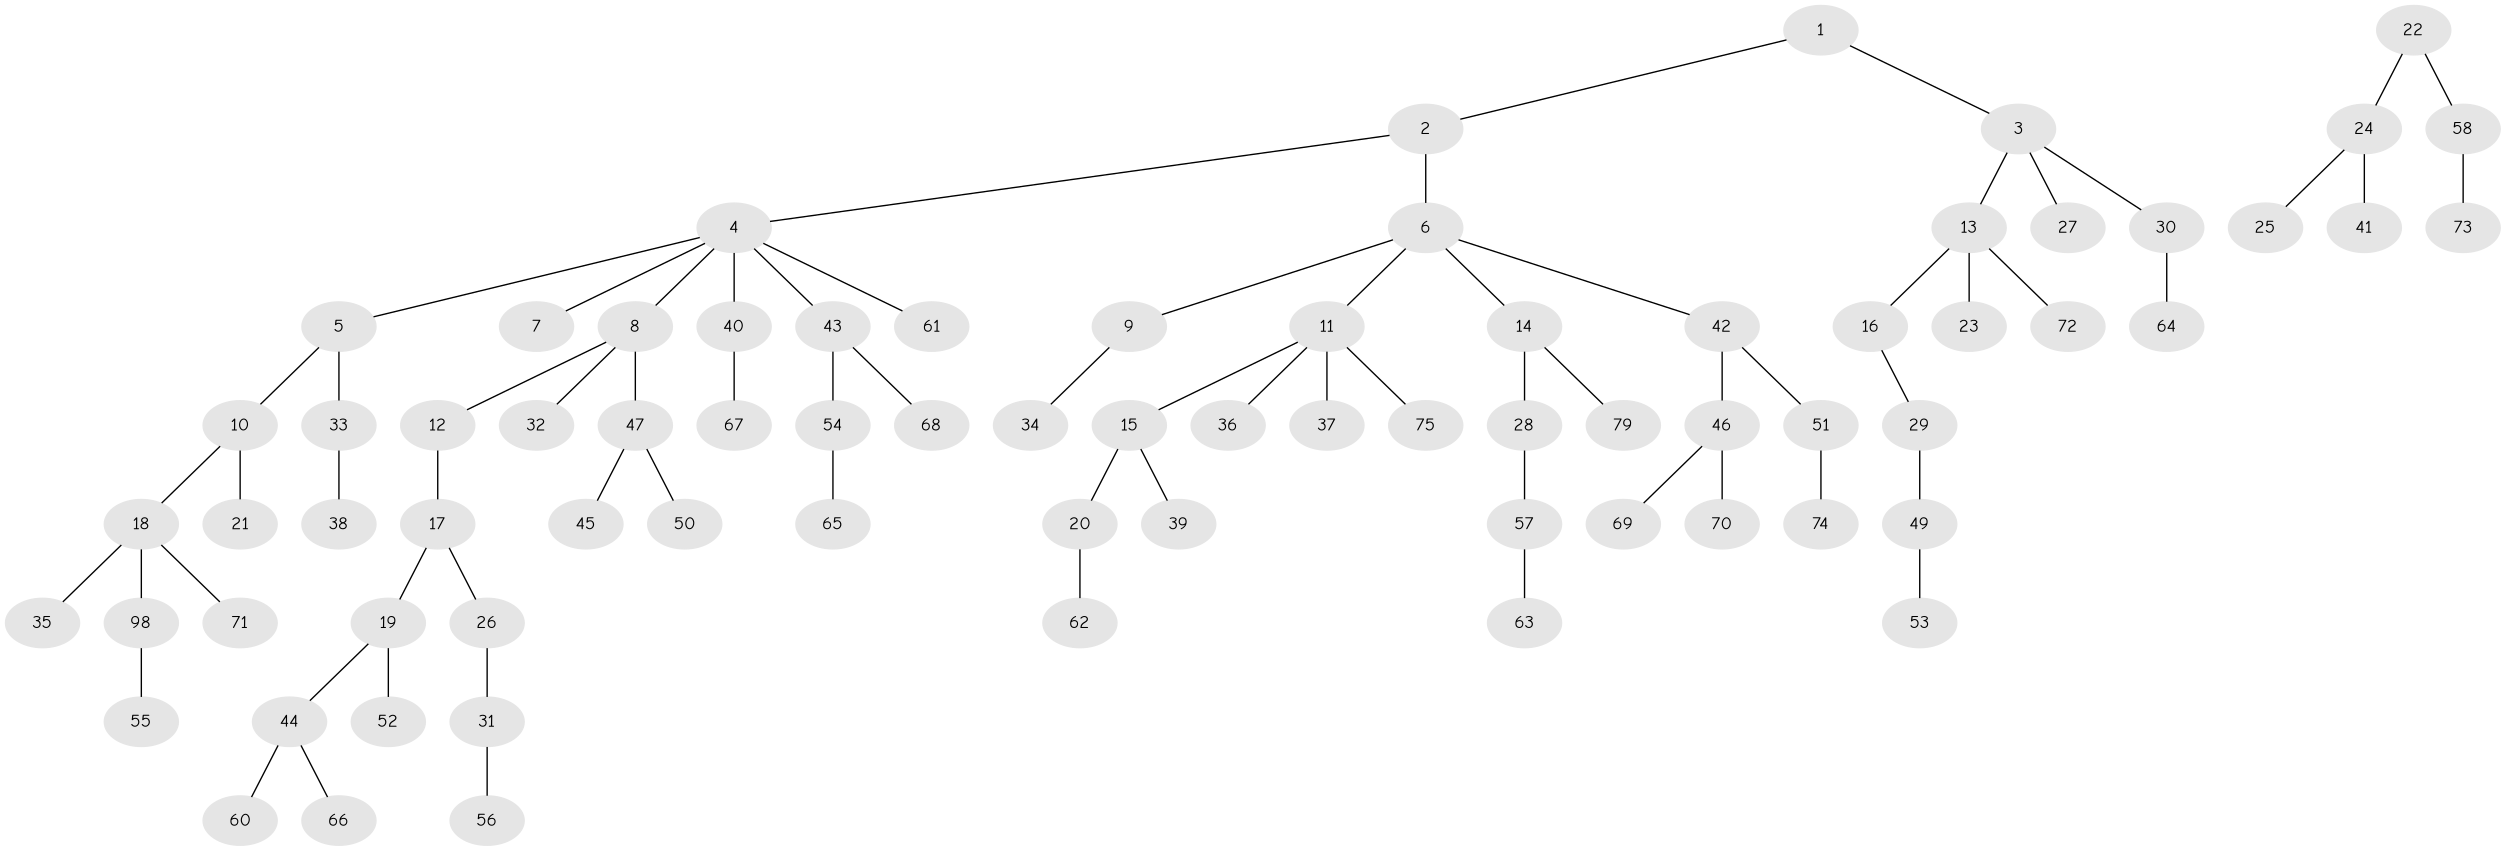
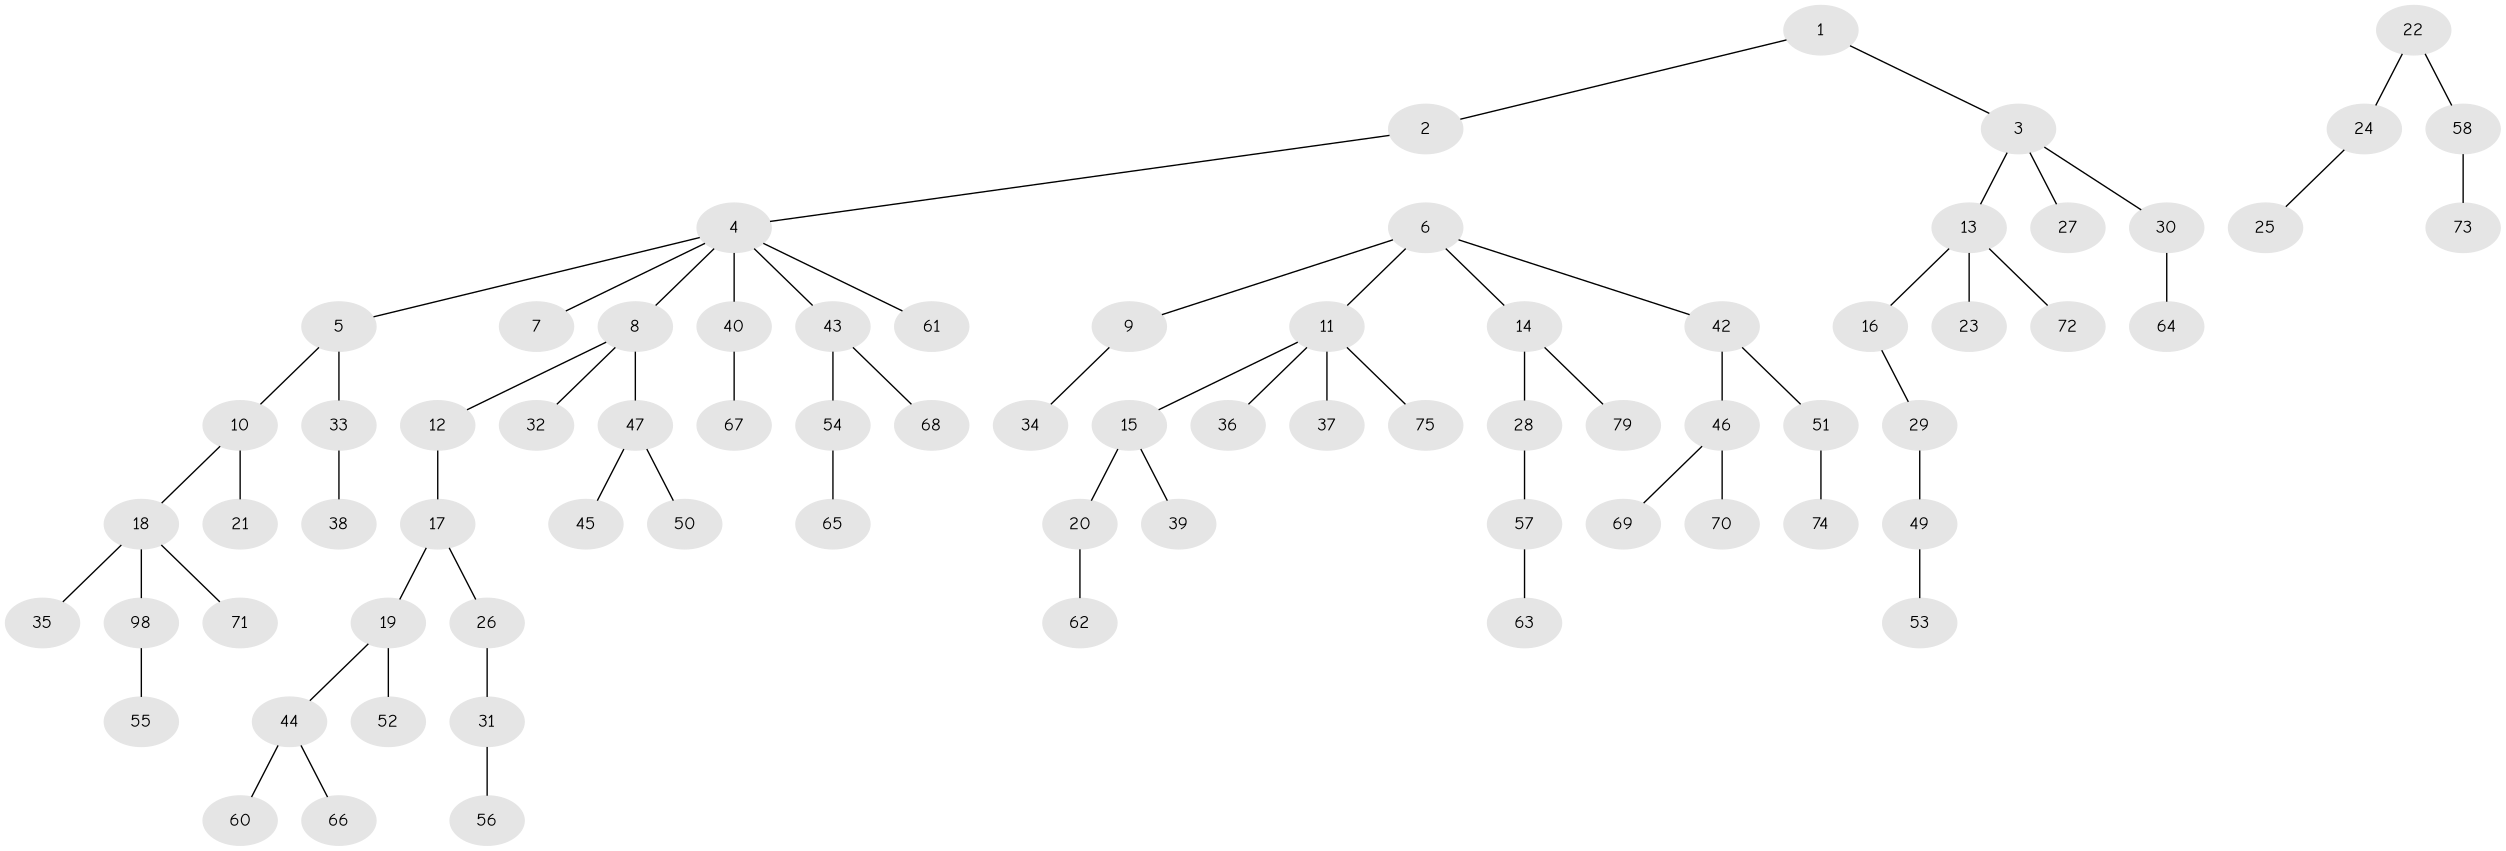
(1426, 179) -> none
(2364, 228) -> none
